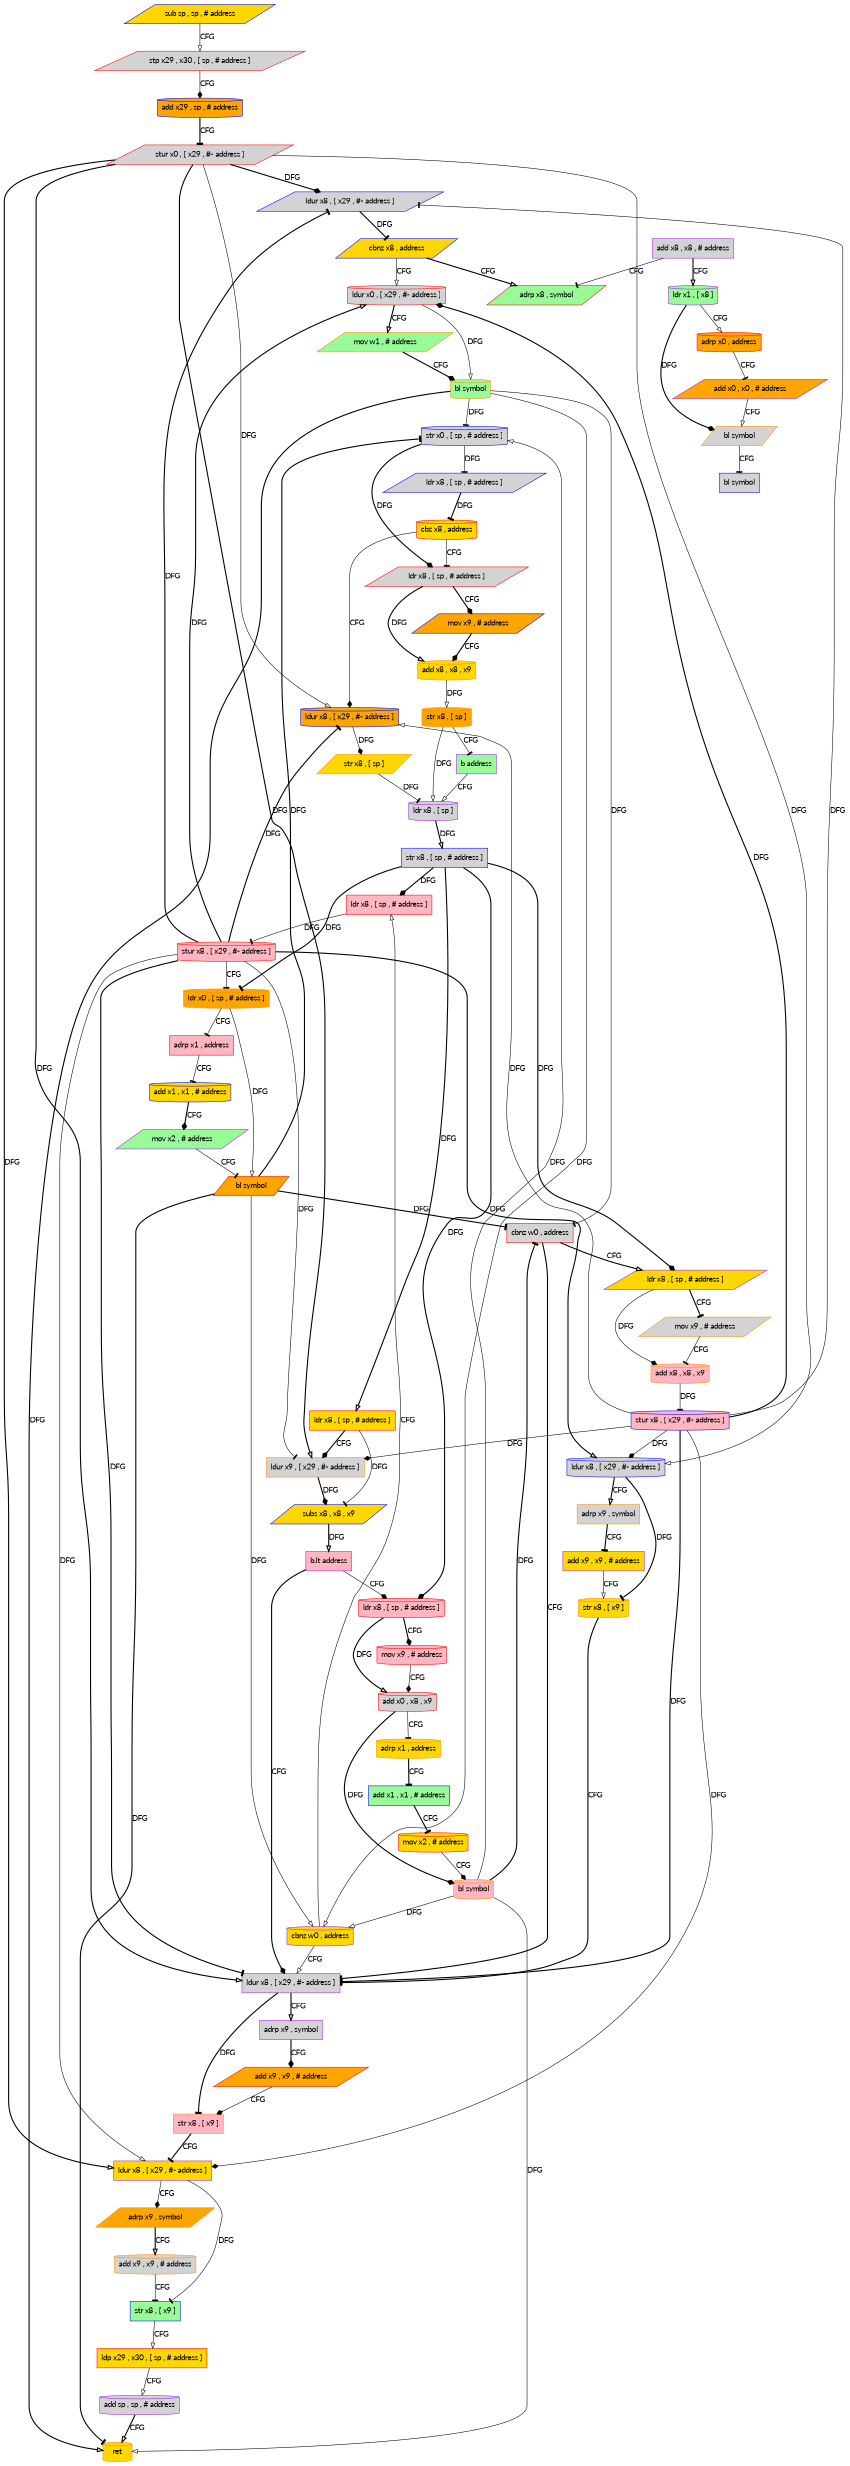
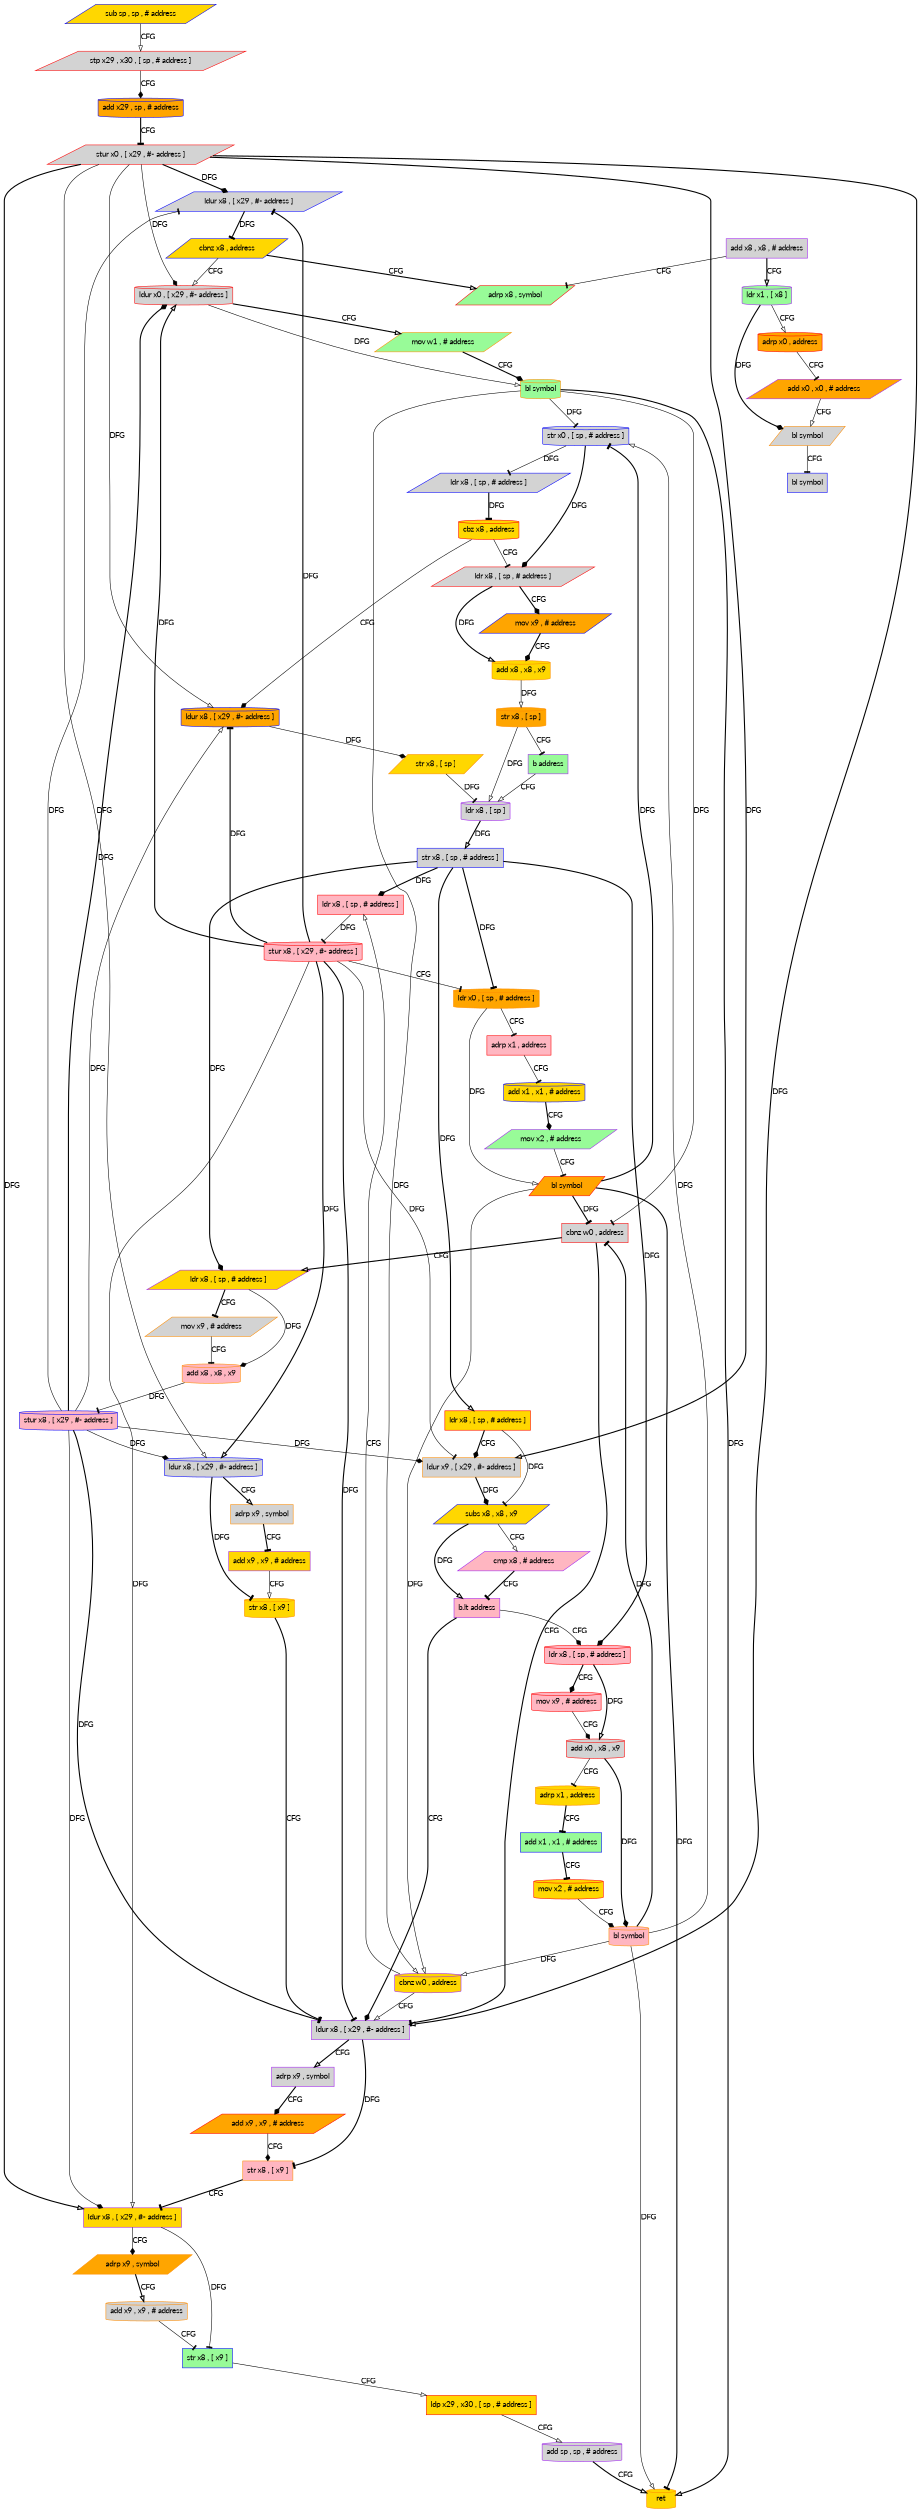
none -> (151, 224)
none -> (524, 1561)
